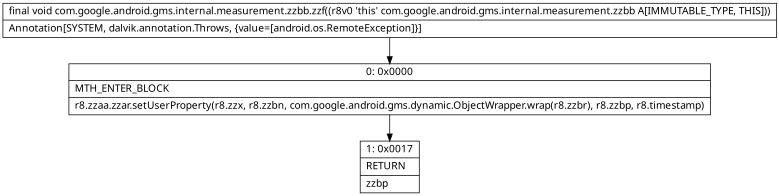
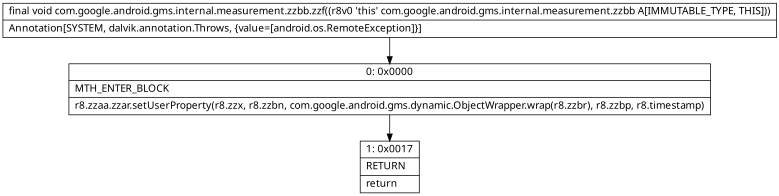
(377, 184) -> (382, 184)
